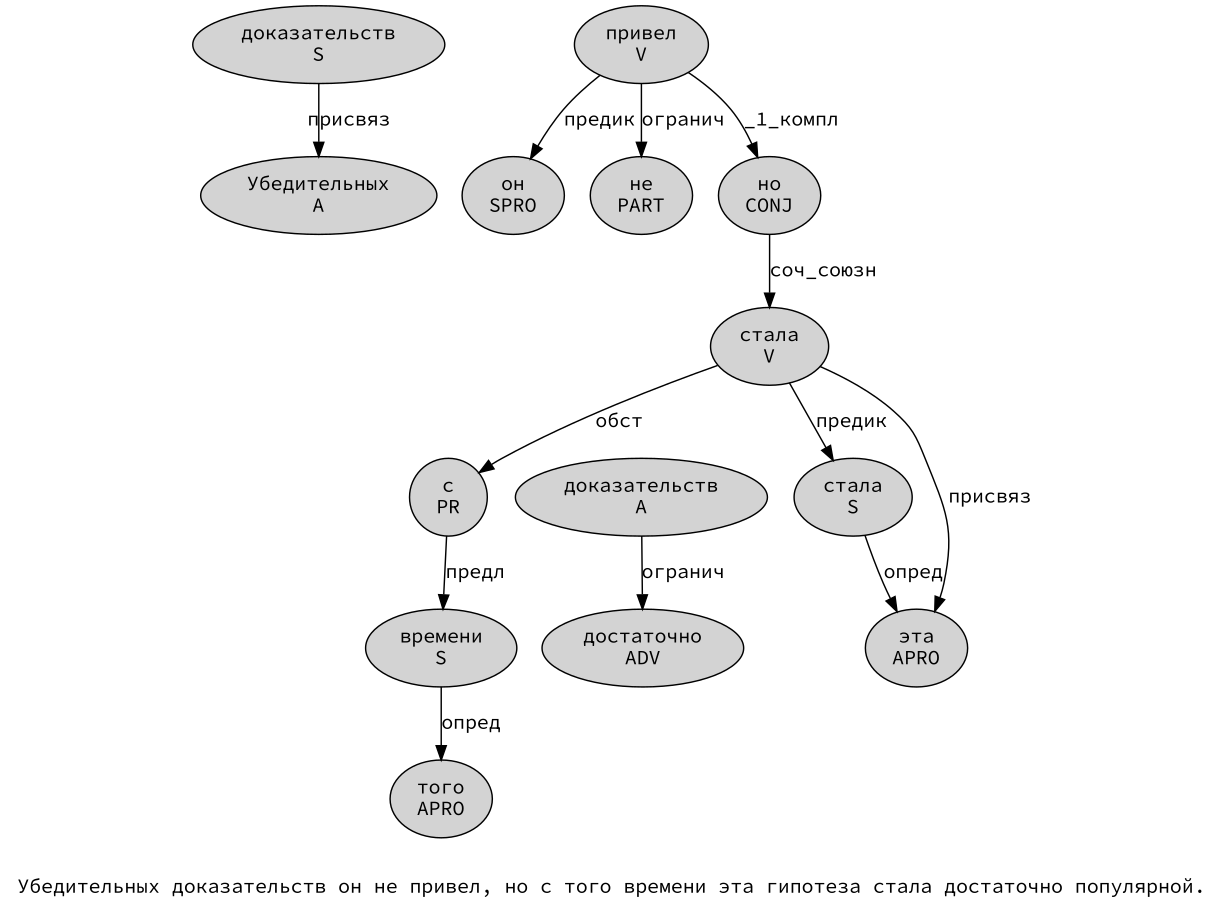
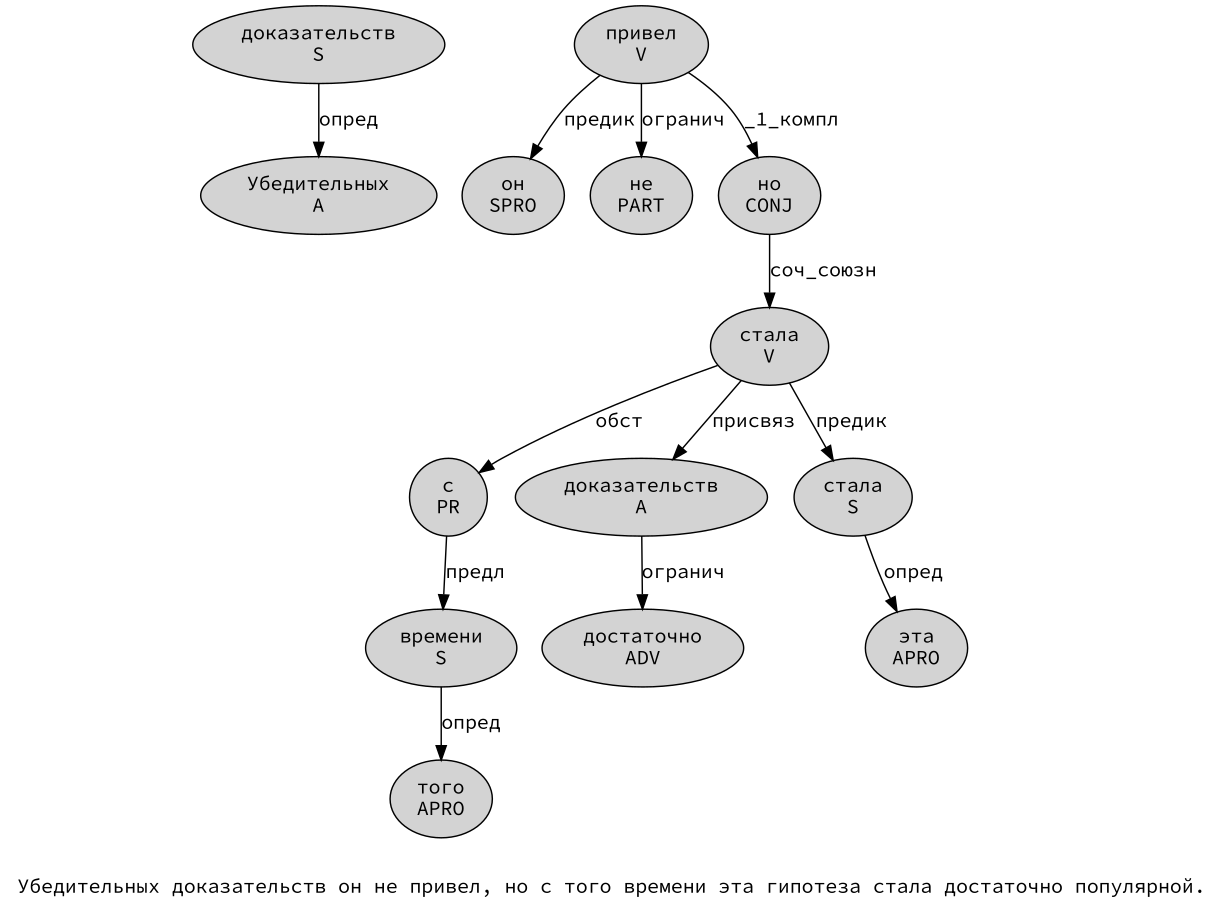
(349, 120) -> (349, 120)
(925, 458) -> (712, 414)
